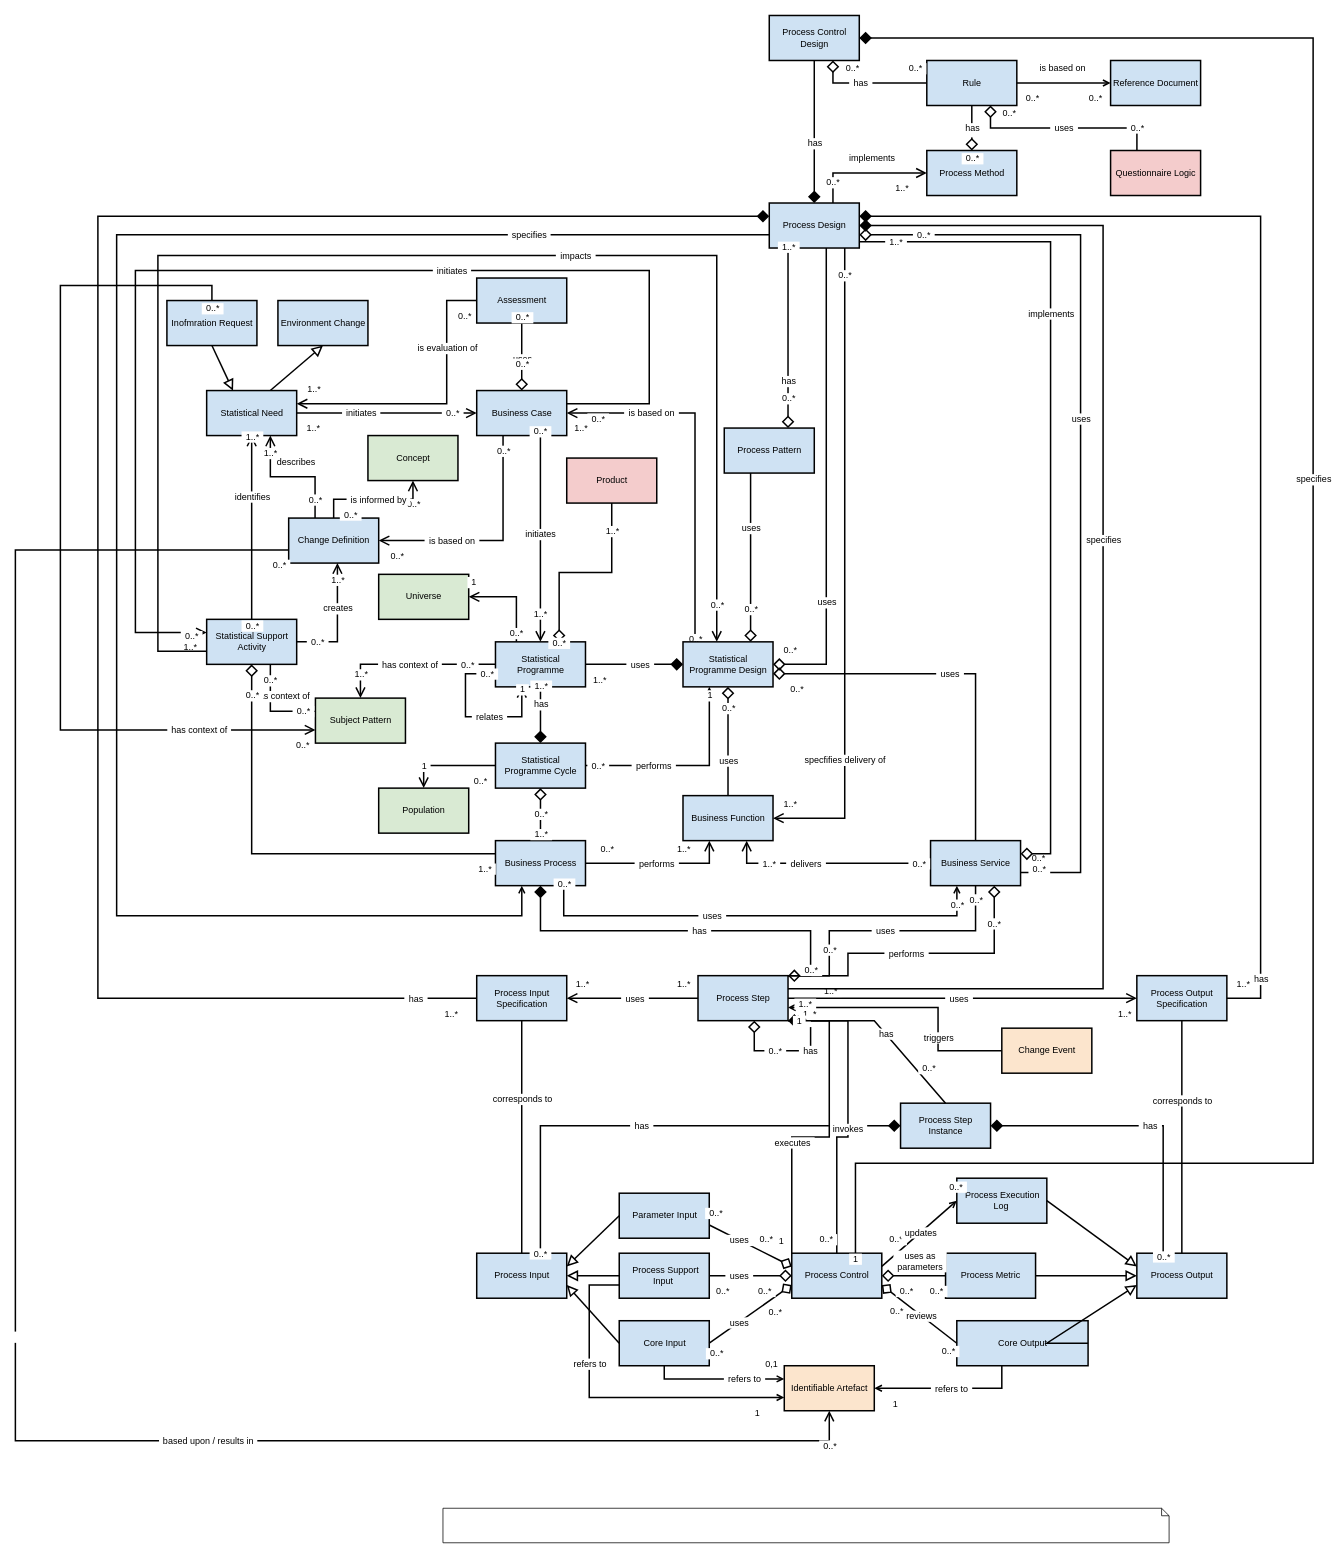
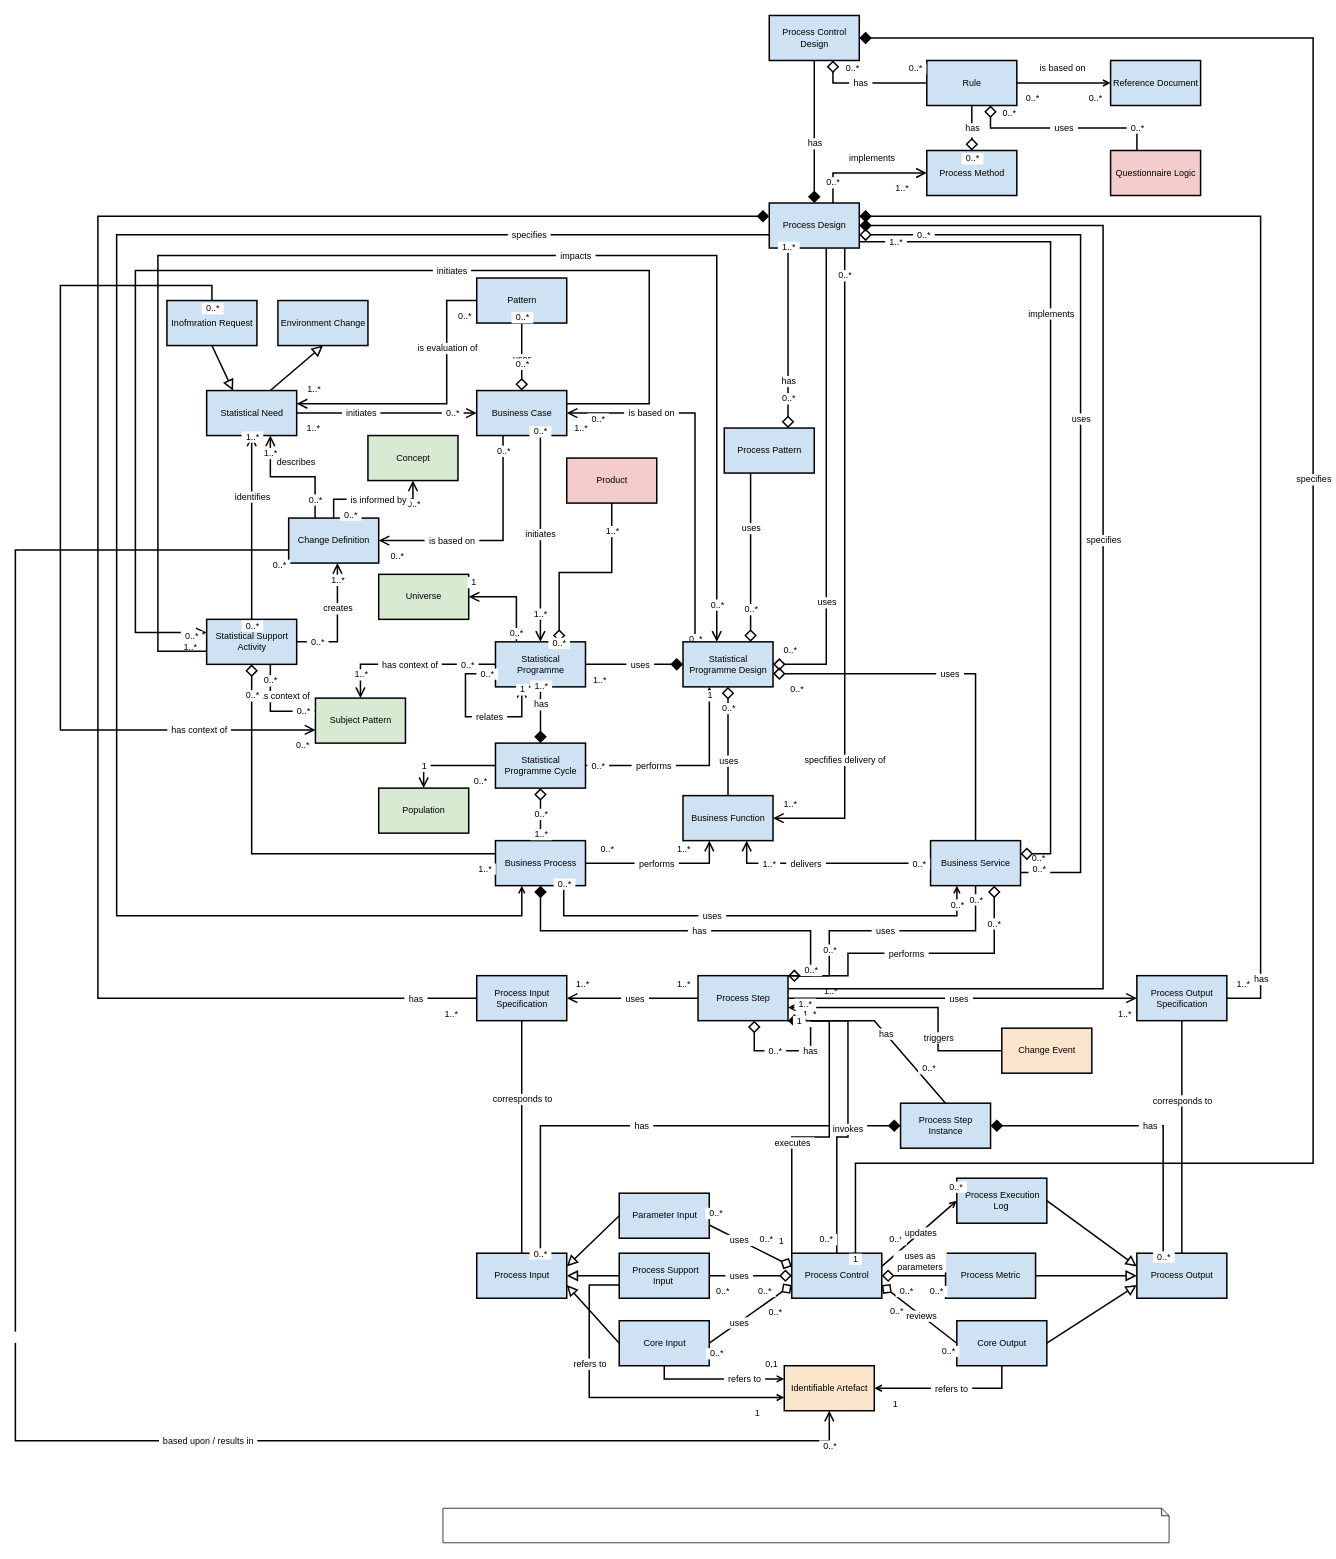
(522, 300) -> (522, 300)
(1022, 1343) -> (1002, 1343)
